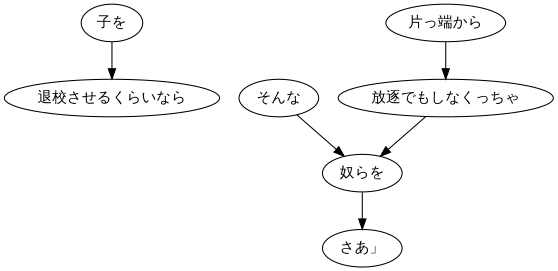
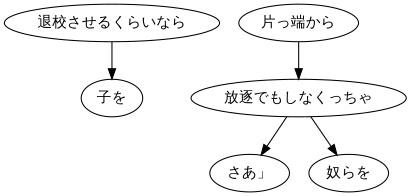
(112, 55) -> (112, 55)
(279, 98) -> none
(362, 206) -> (277, 131)
